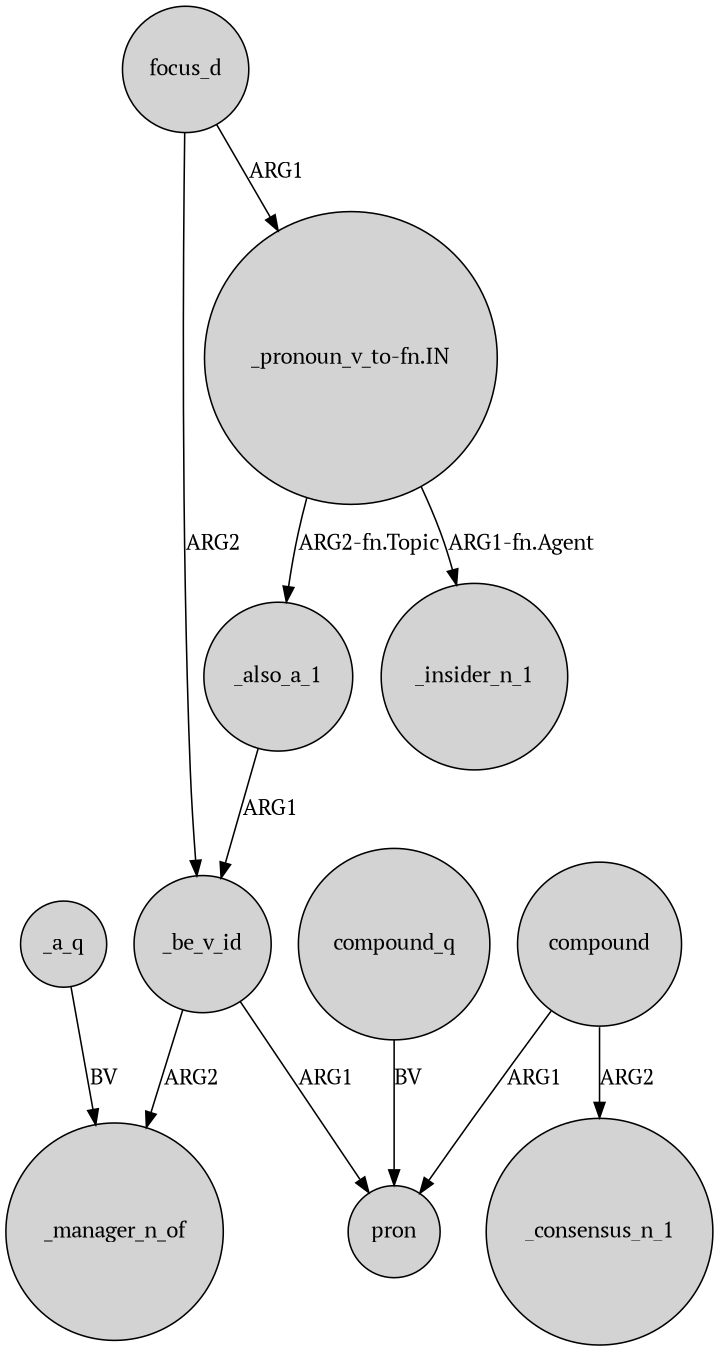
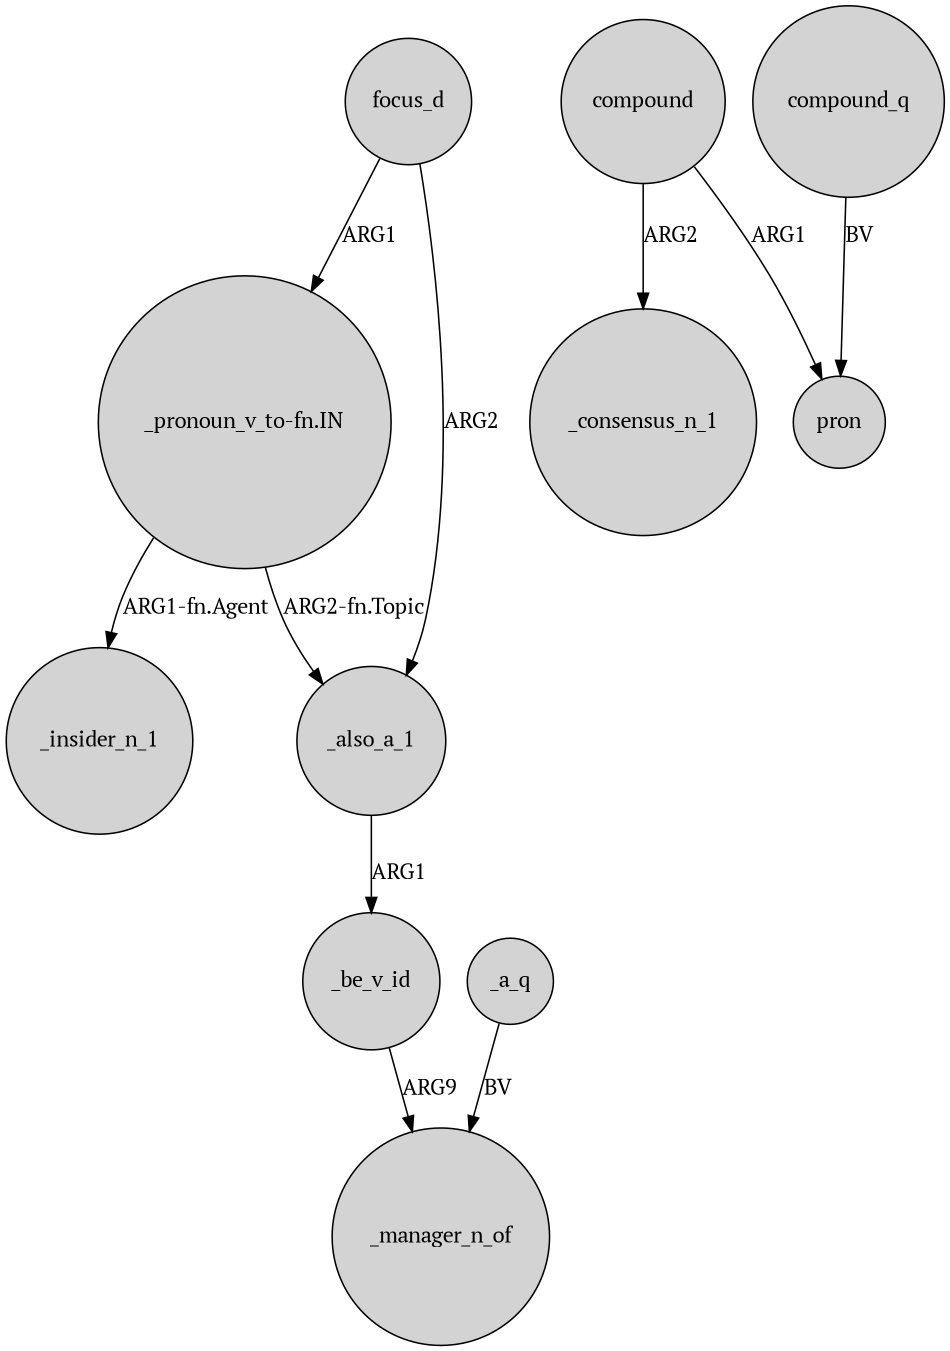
(184, 497) -> (443, 413)
(192, 1079) -> (430, 1089)
(300, 1091) -> none
